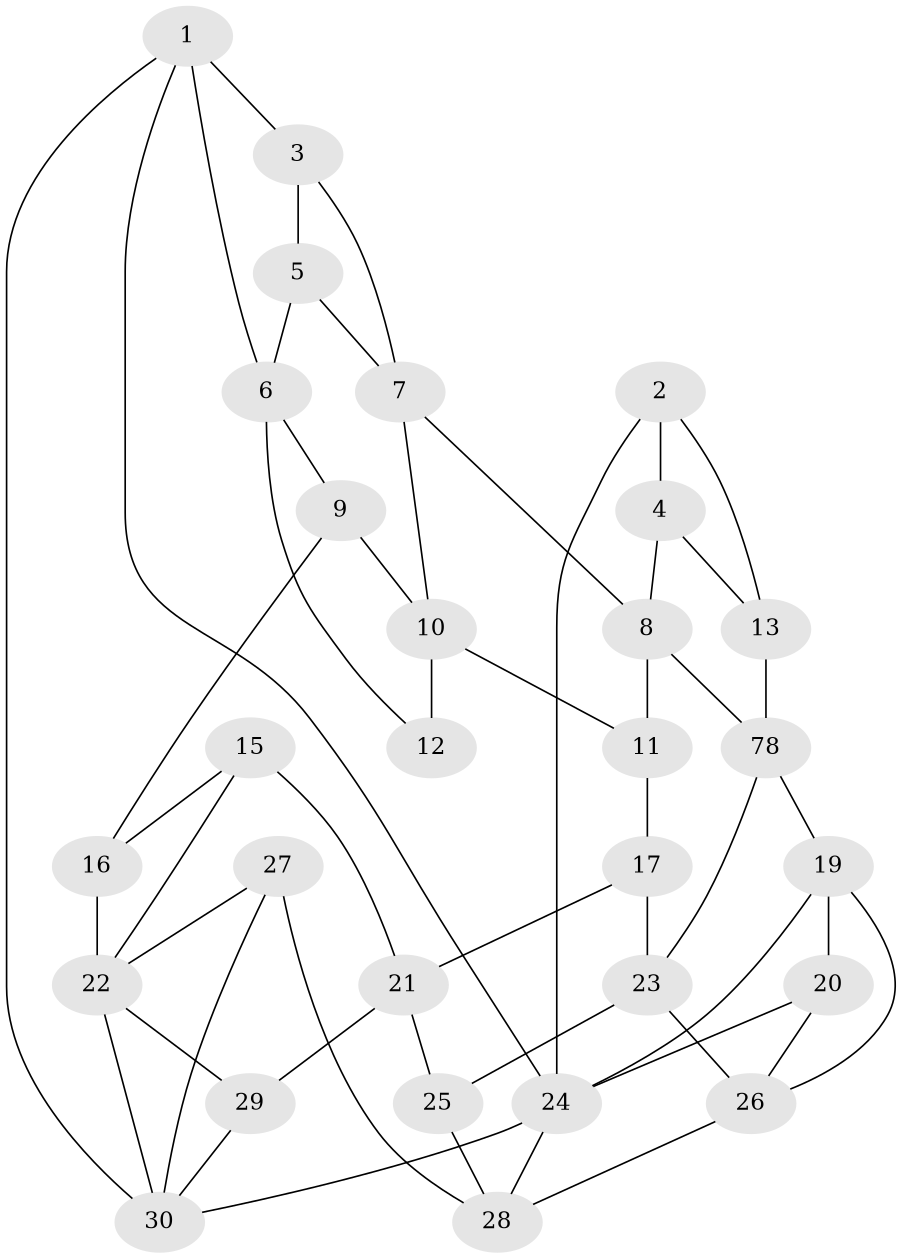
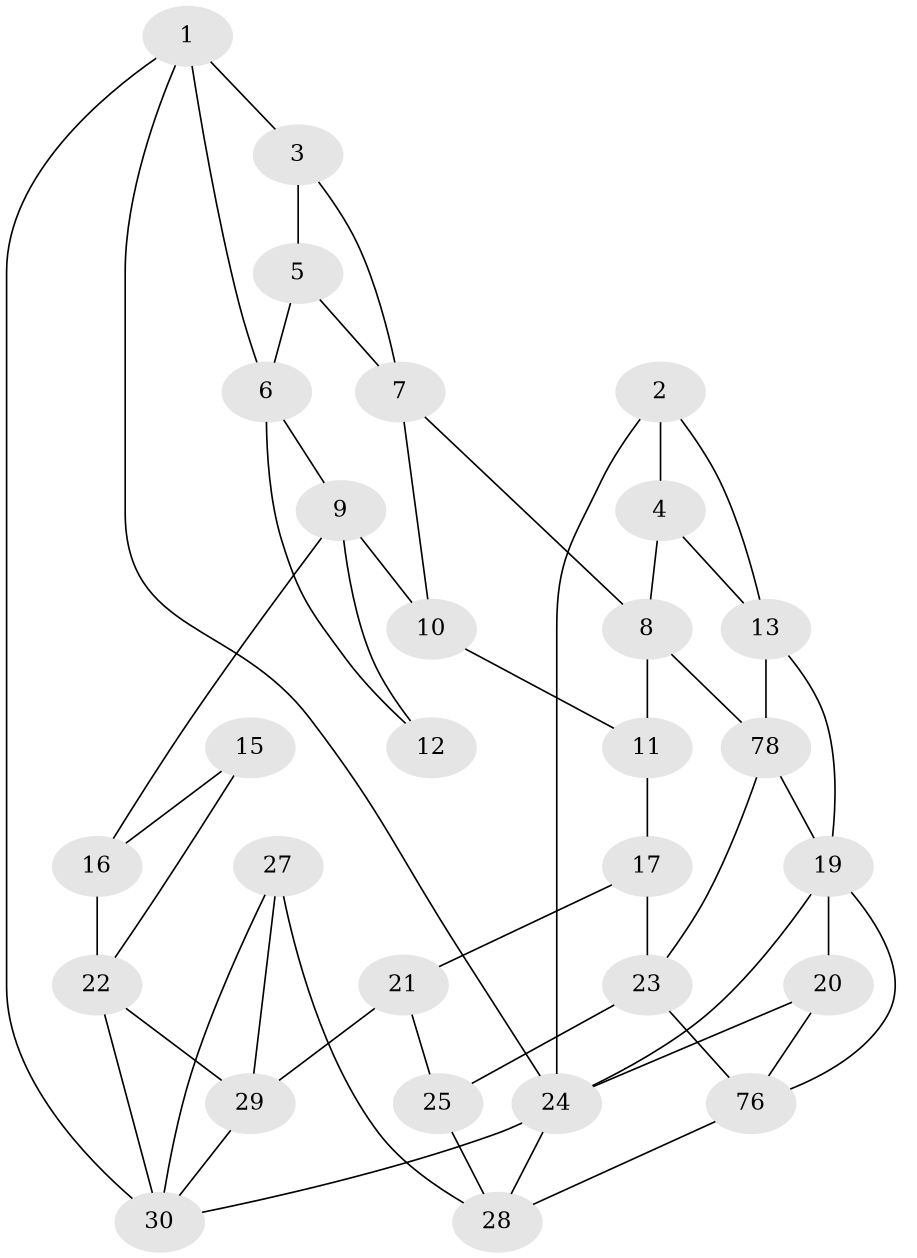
(432, 689) -> (364, 636)
none -> (831, 741)
(349, 855) -> none
(188, 926) -> (264, 985)
(751, 1104) -> (751, 1104)
